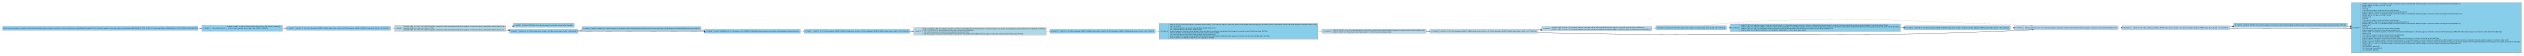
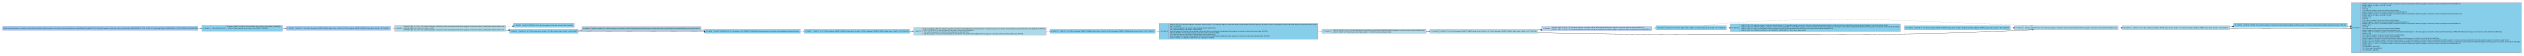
(1902, 28) -> none
